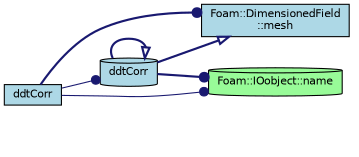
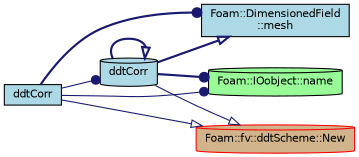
none -> (275, 139)
